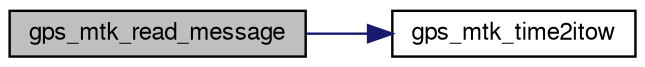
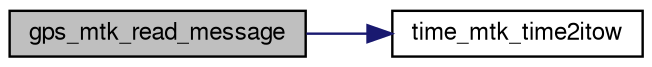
(514, 34) -> (517, 34)
